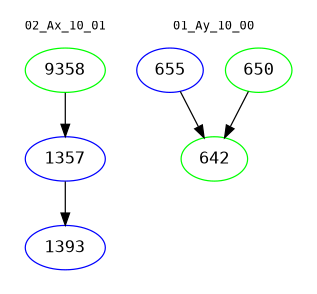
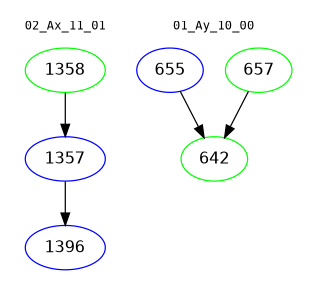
(66, 26) -> (66, 26)
(65, 70) -> (65, 70)
(259, 70) -> (259, 70)
(65, 248) -> (65, 248)
